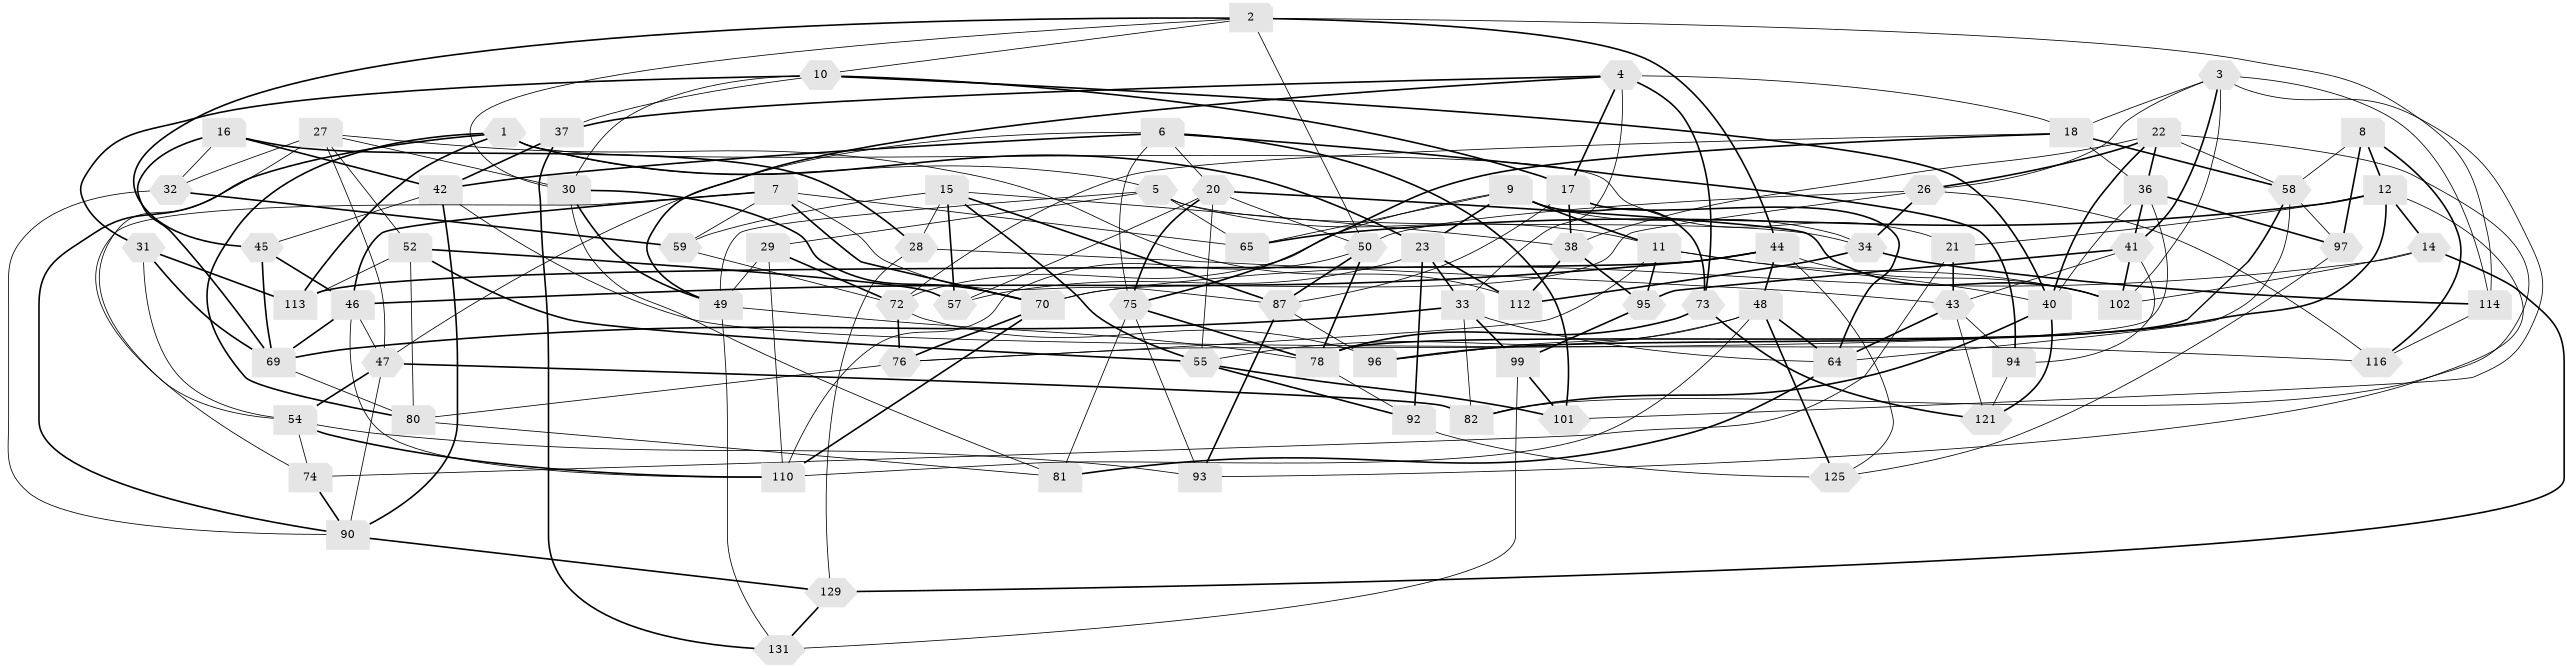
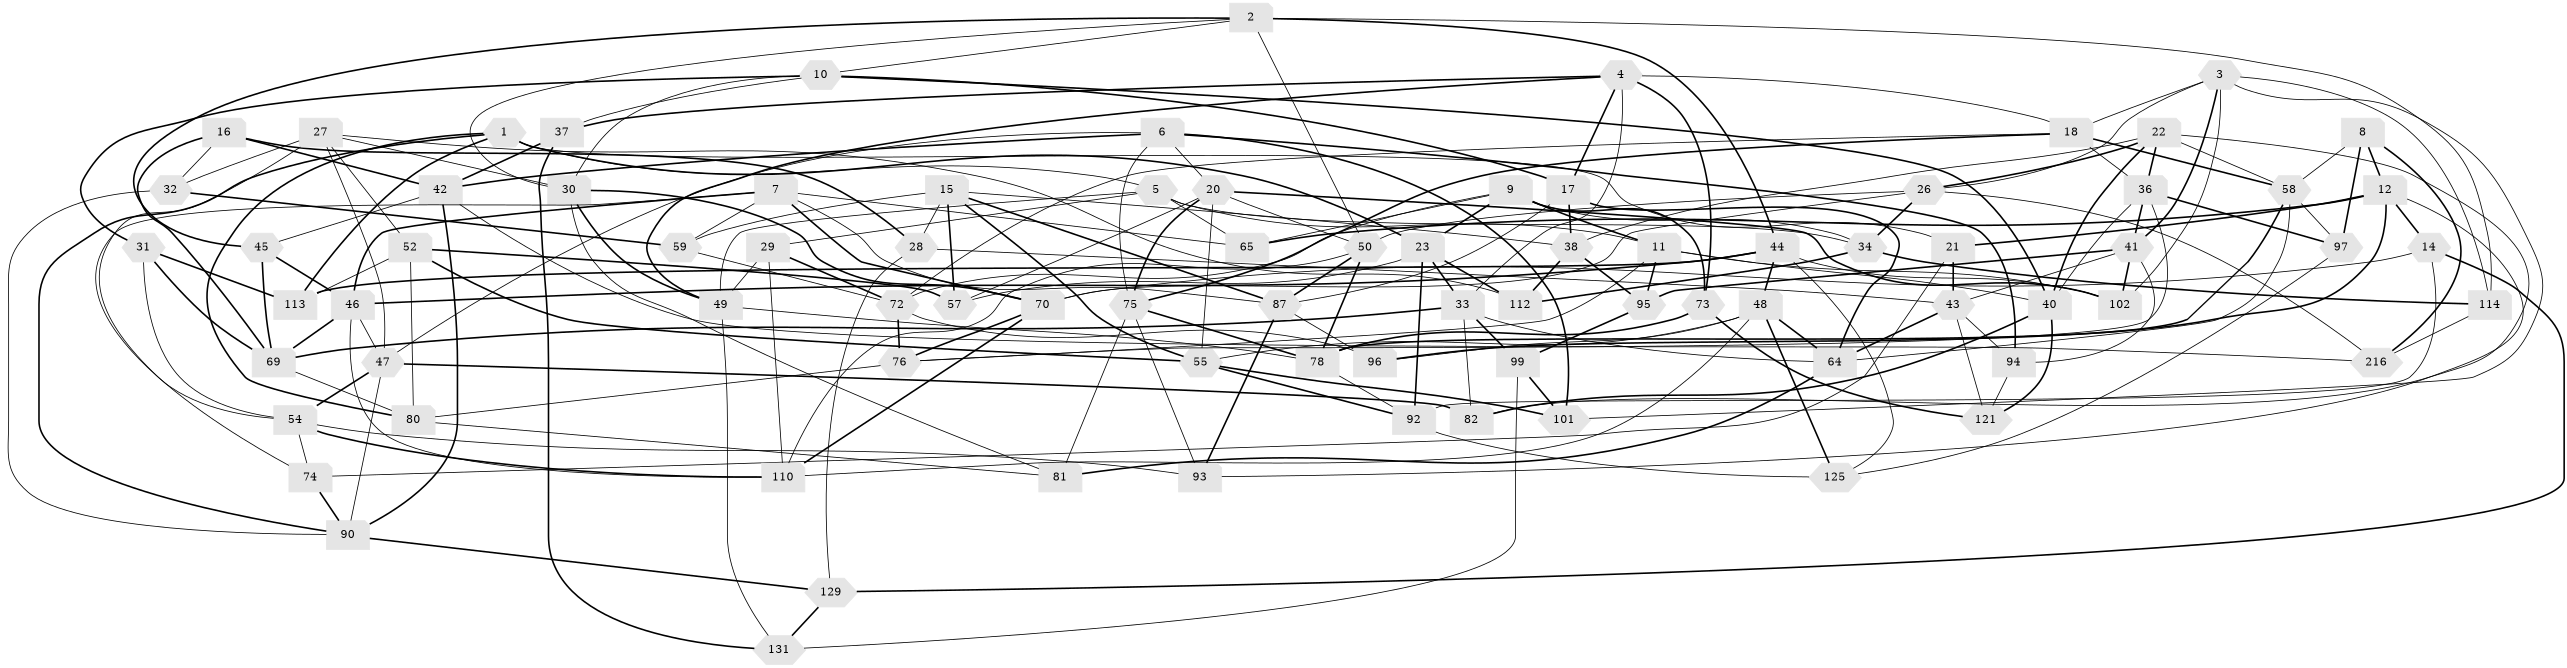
(2170, 225) -> (2170, 225)
(2277, 279) -> (1984, 400)
(2377, 363) -> (2377, 363)
